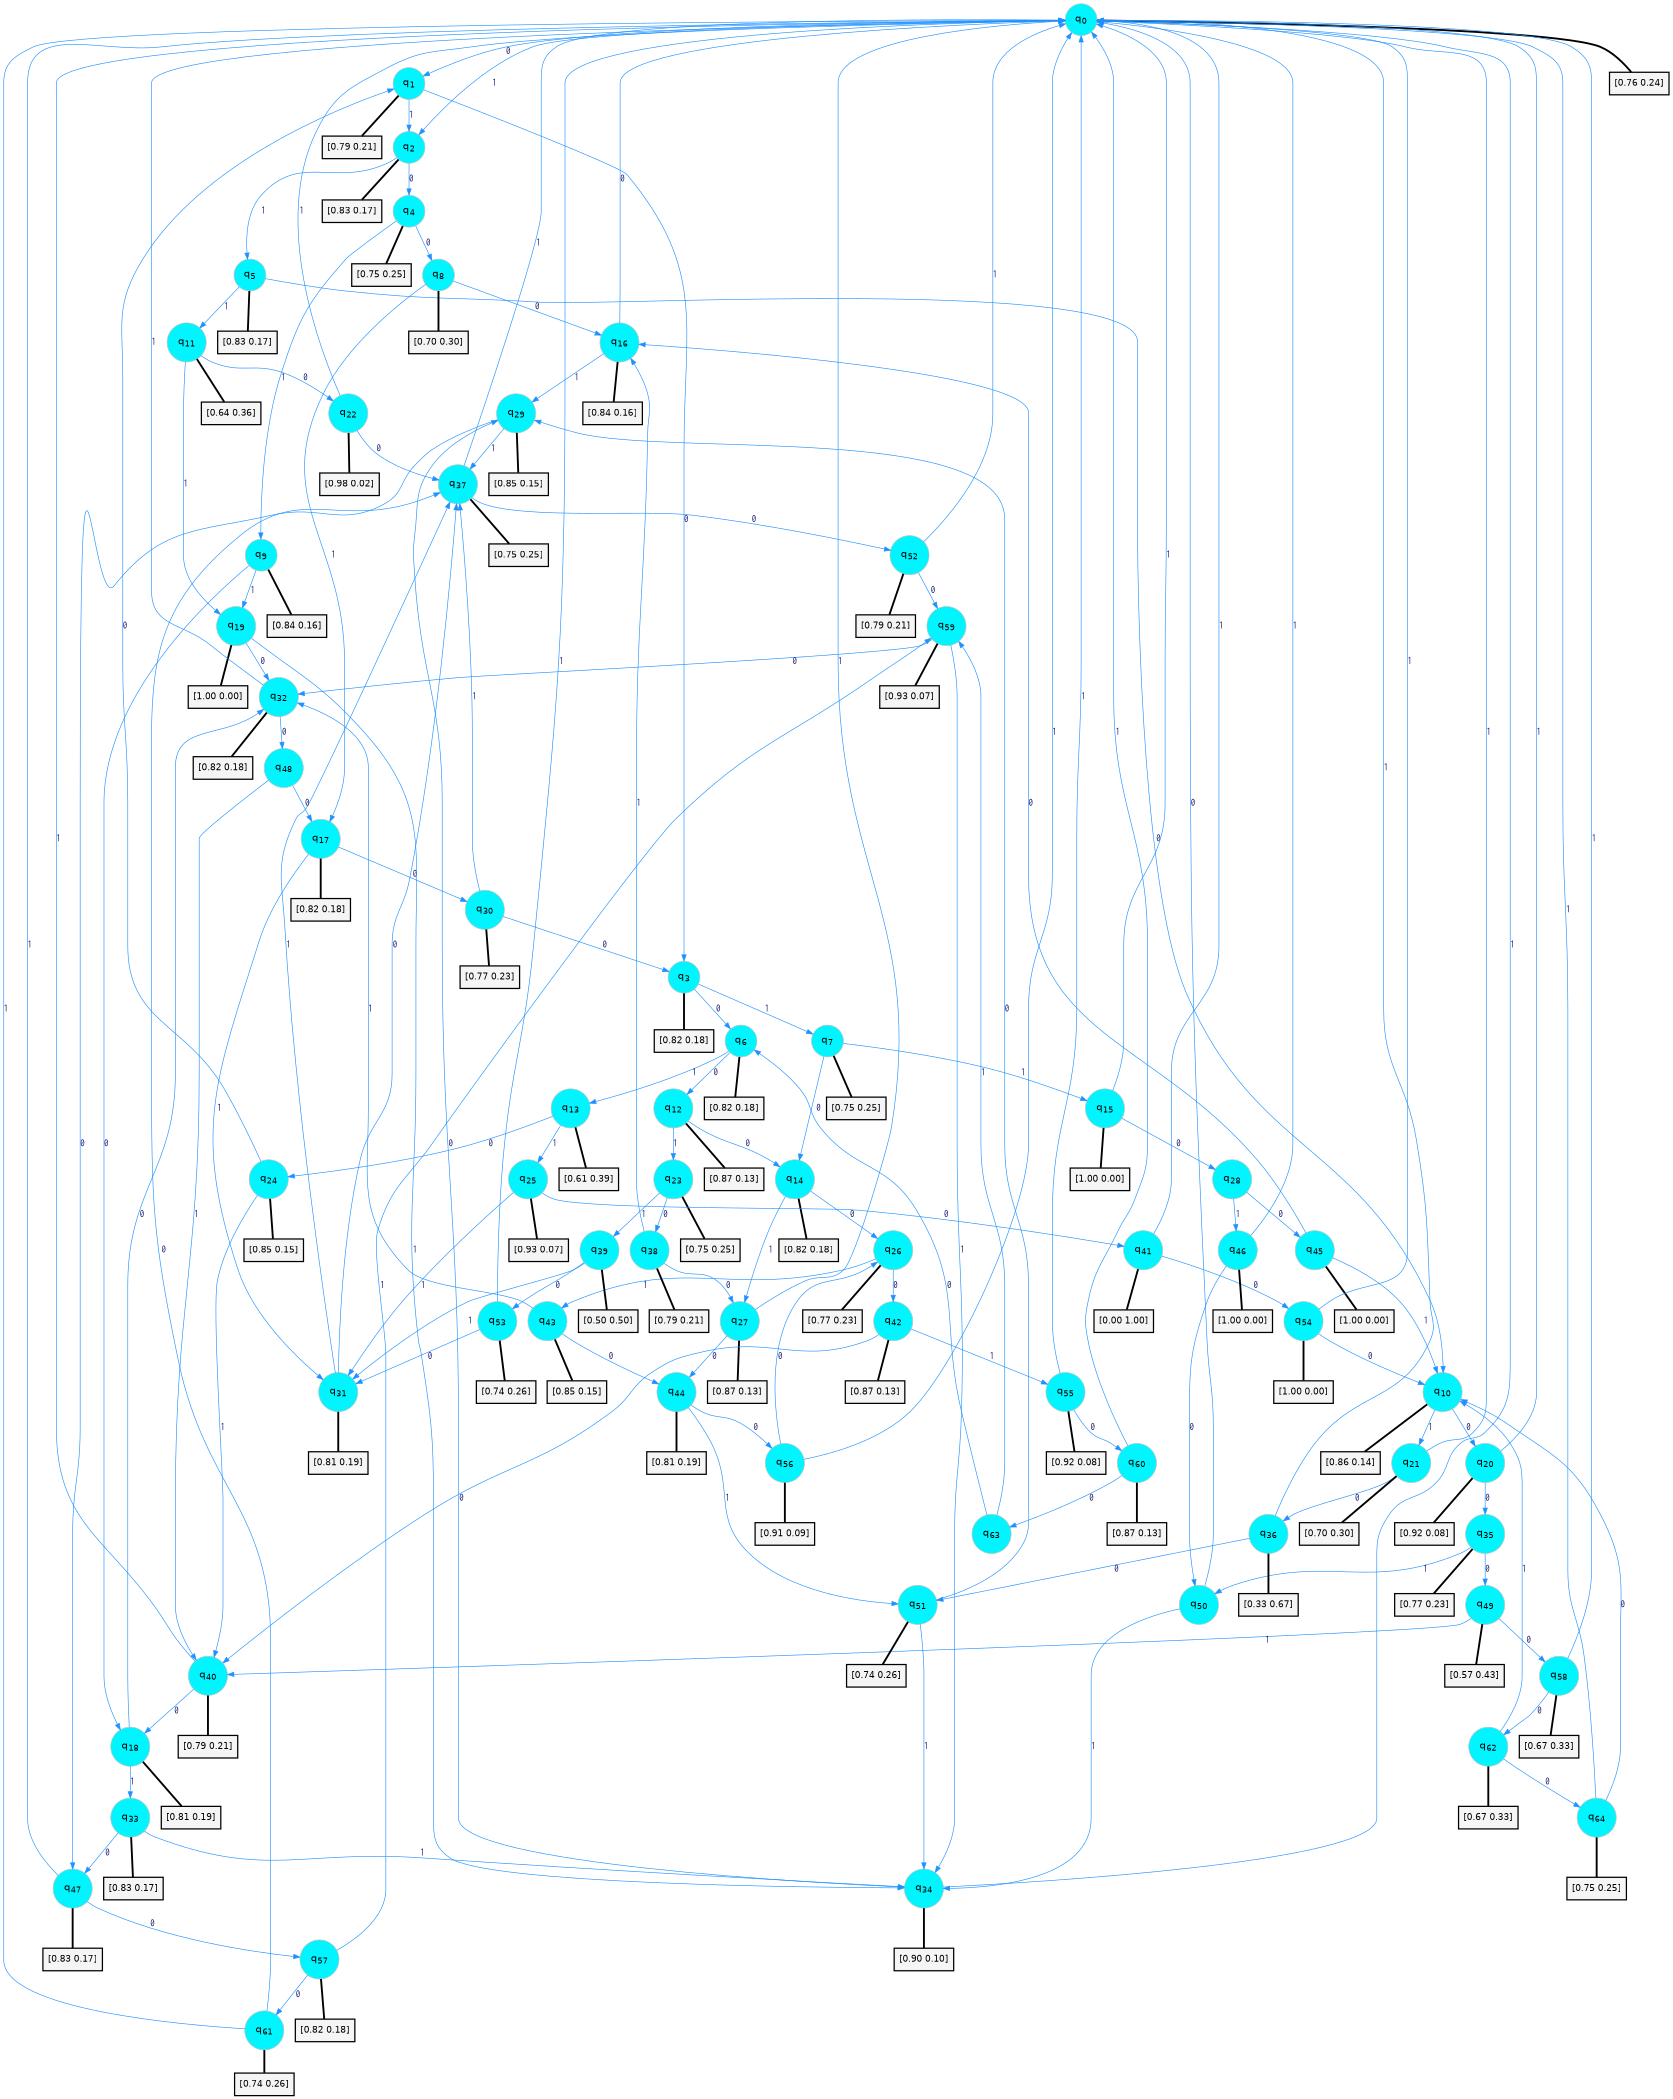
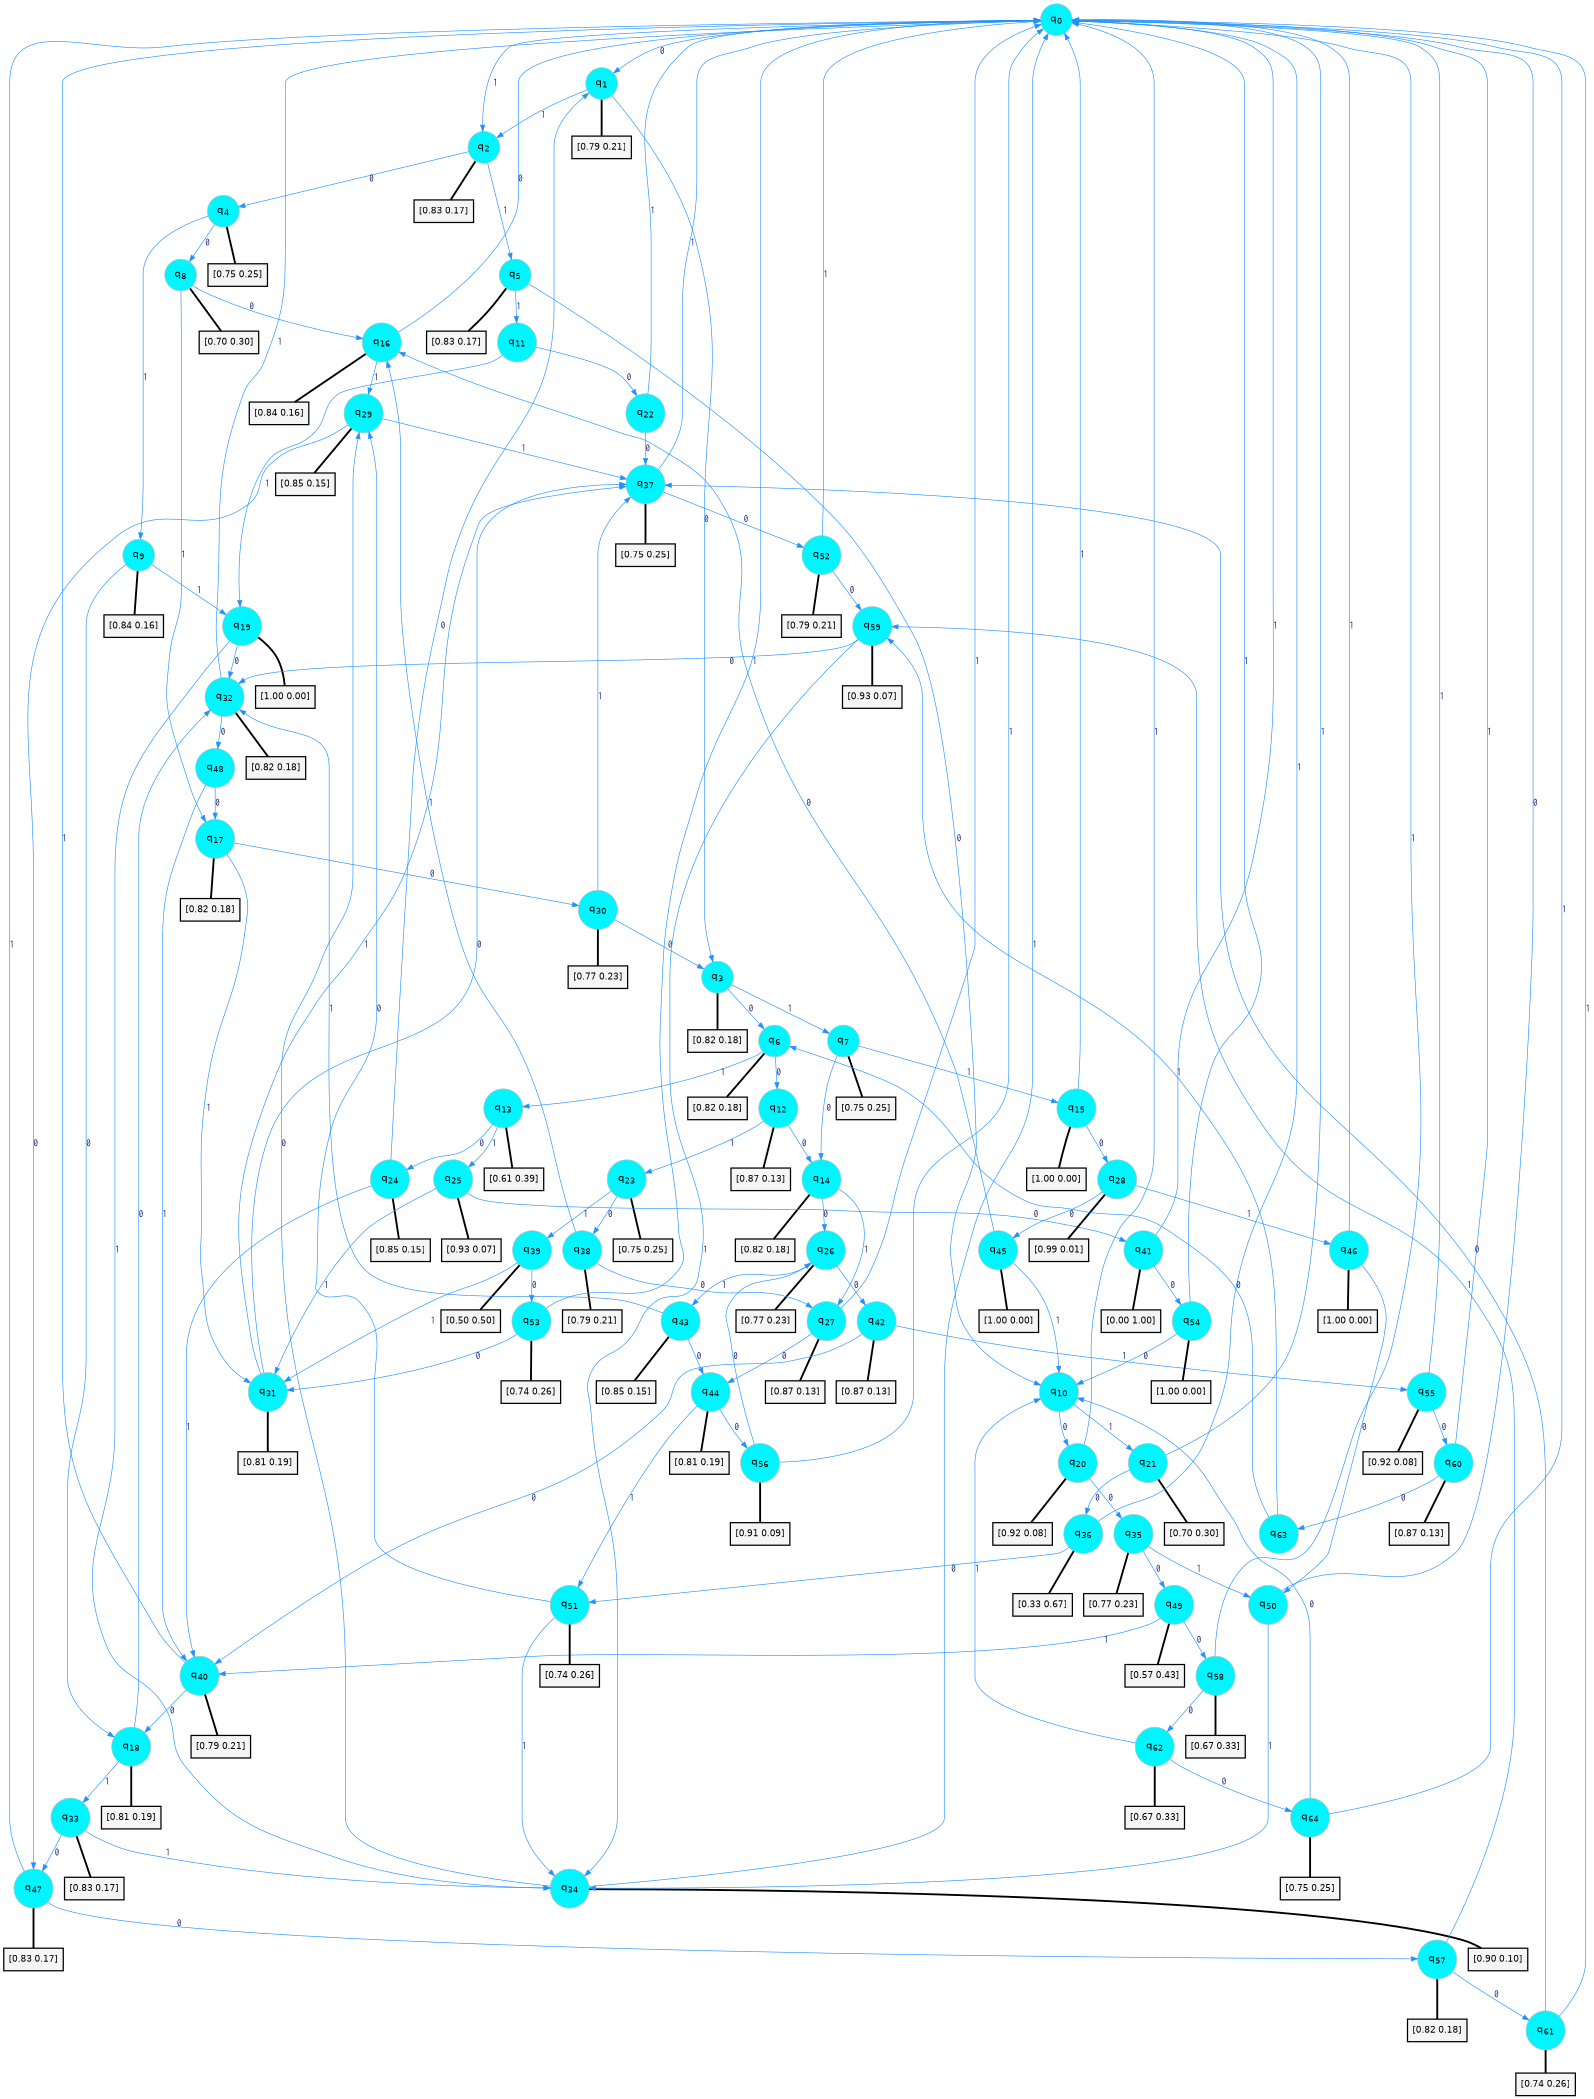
(1639, 84) -> none
(231, 413) -> none
(350, 484) -> none
none -> (1059, 1250)
(1350, 1463) -> none
